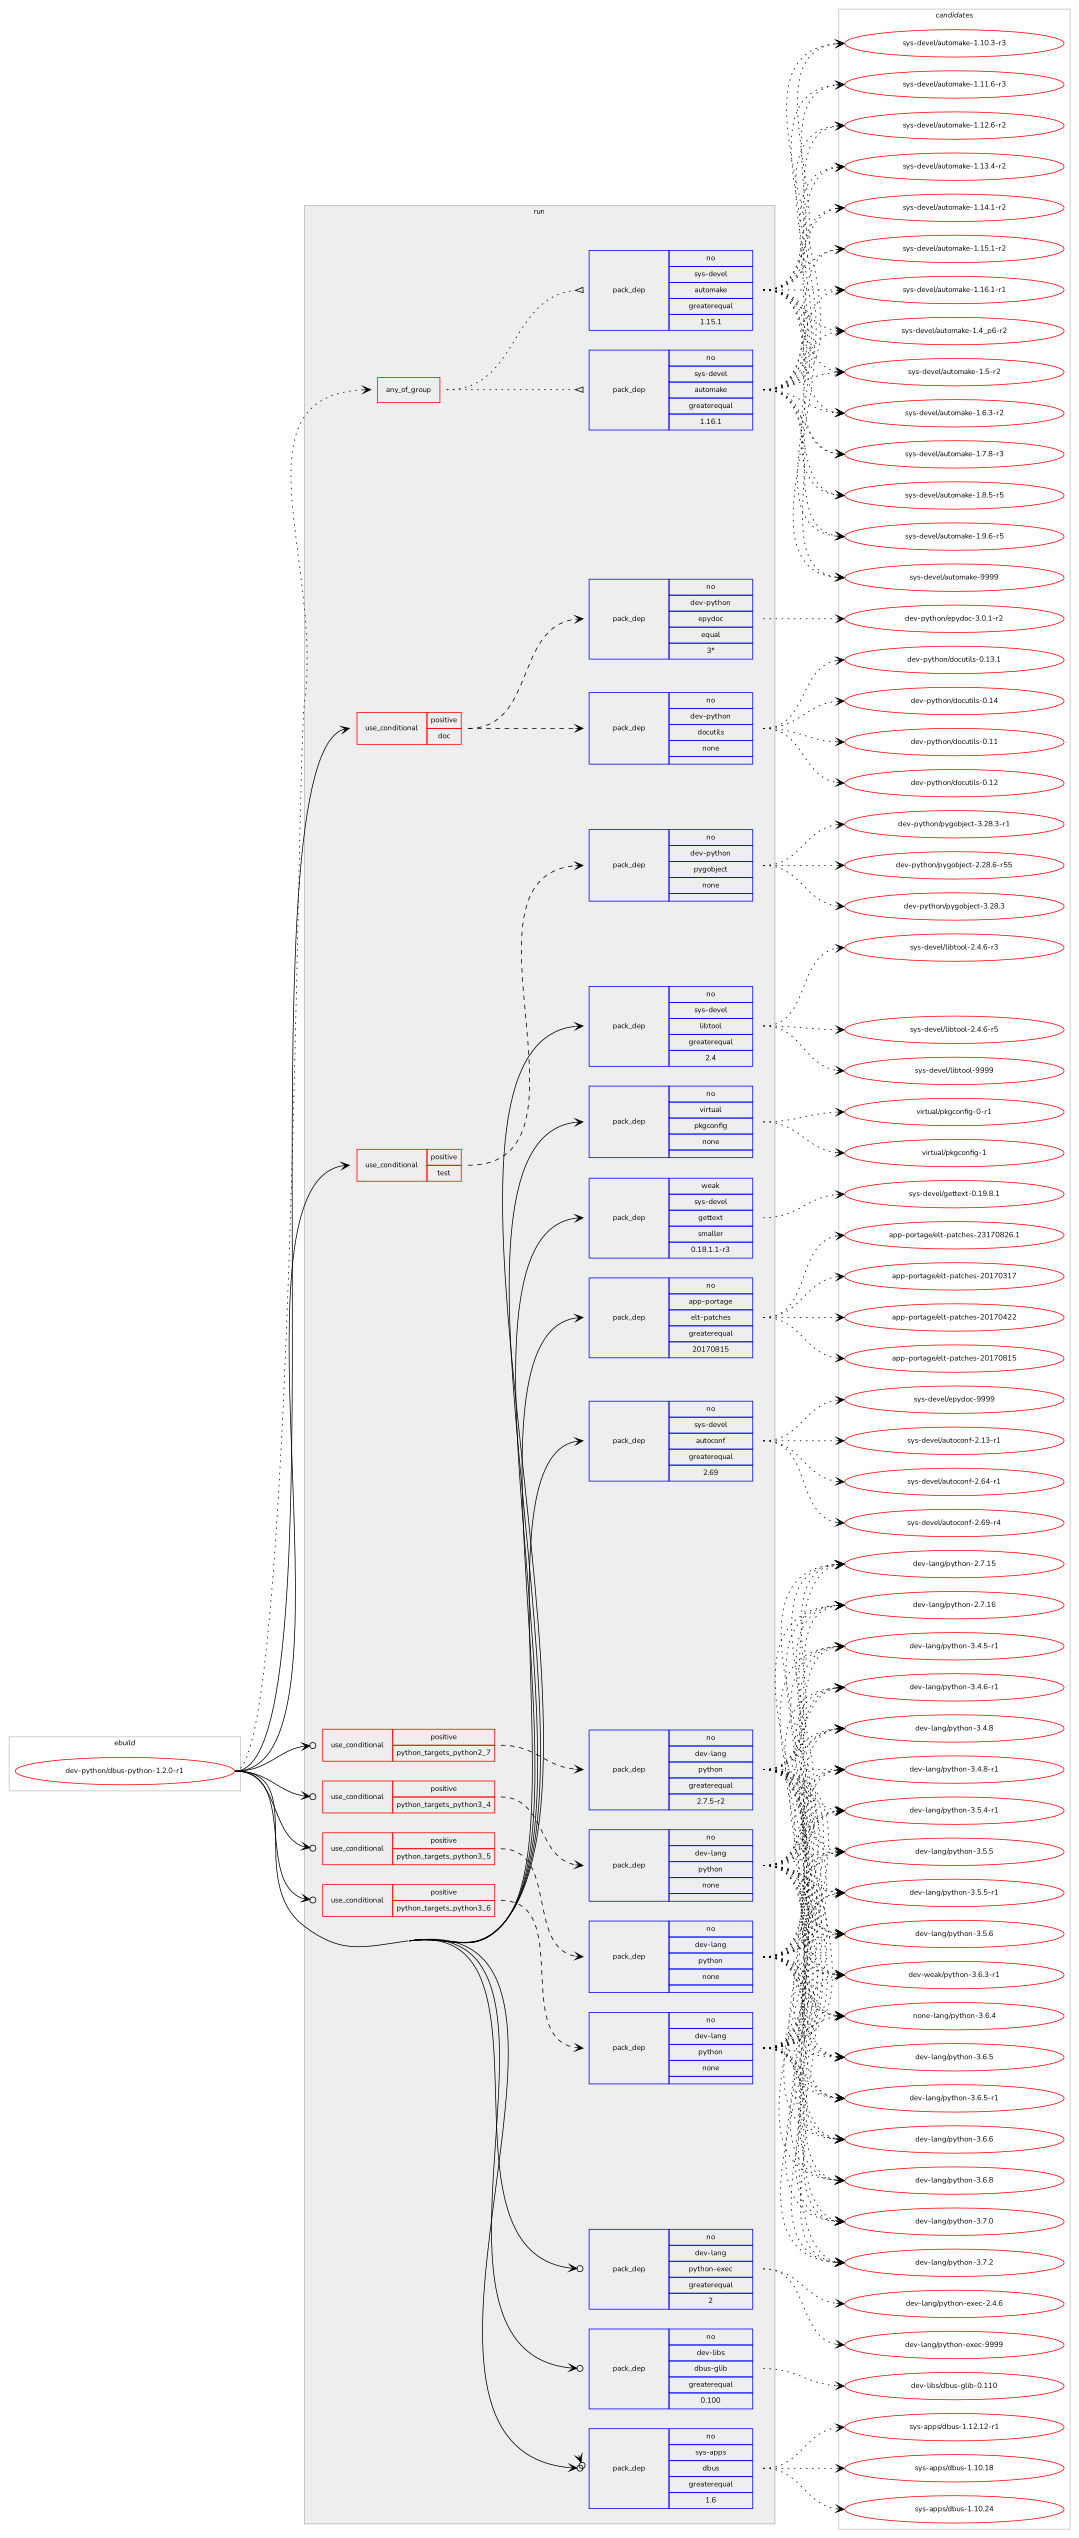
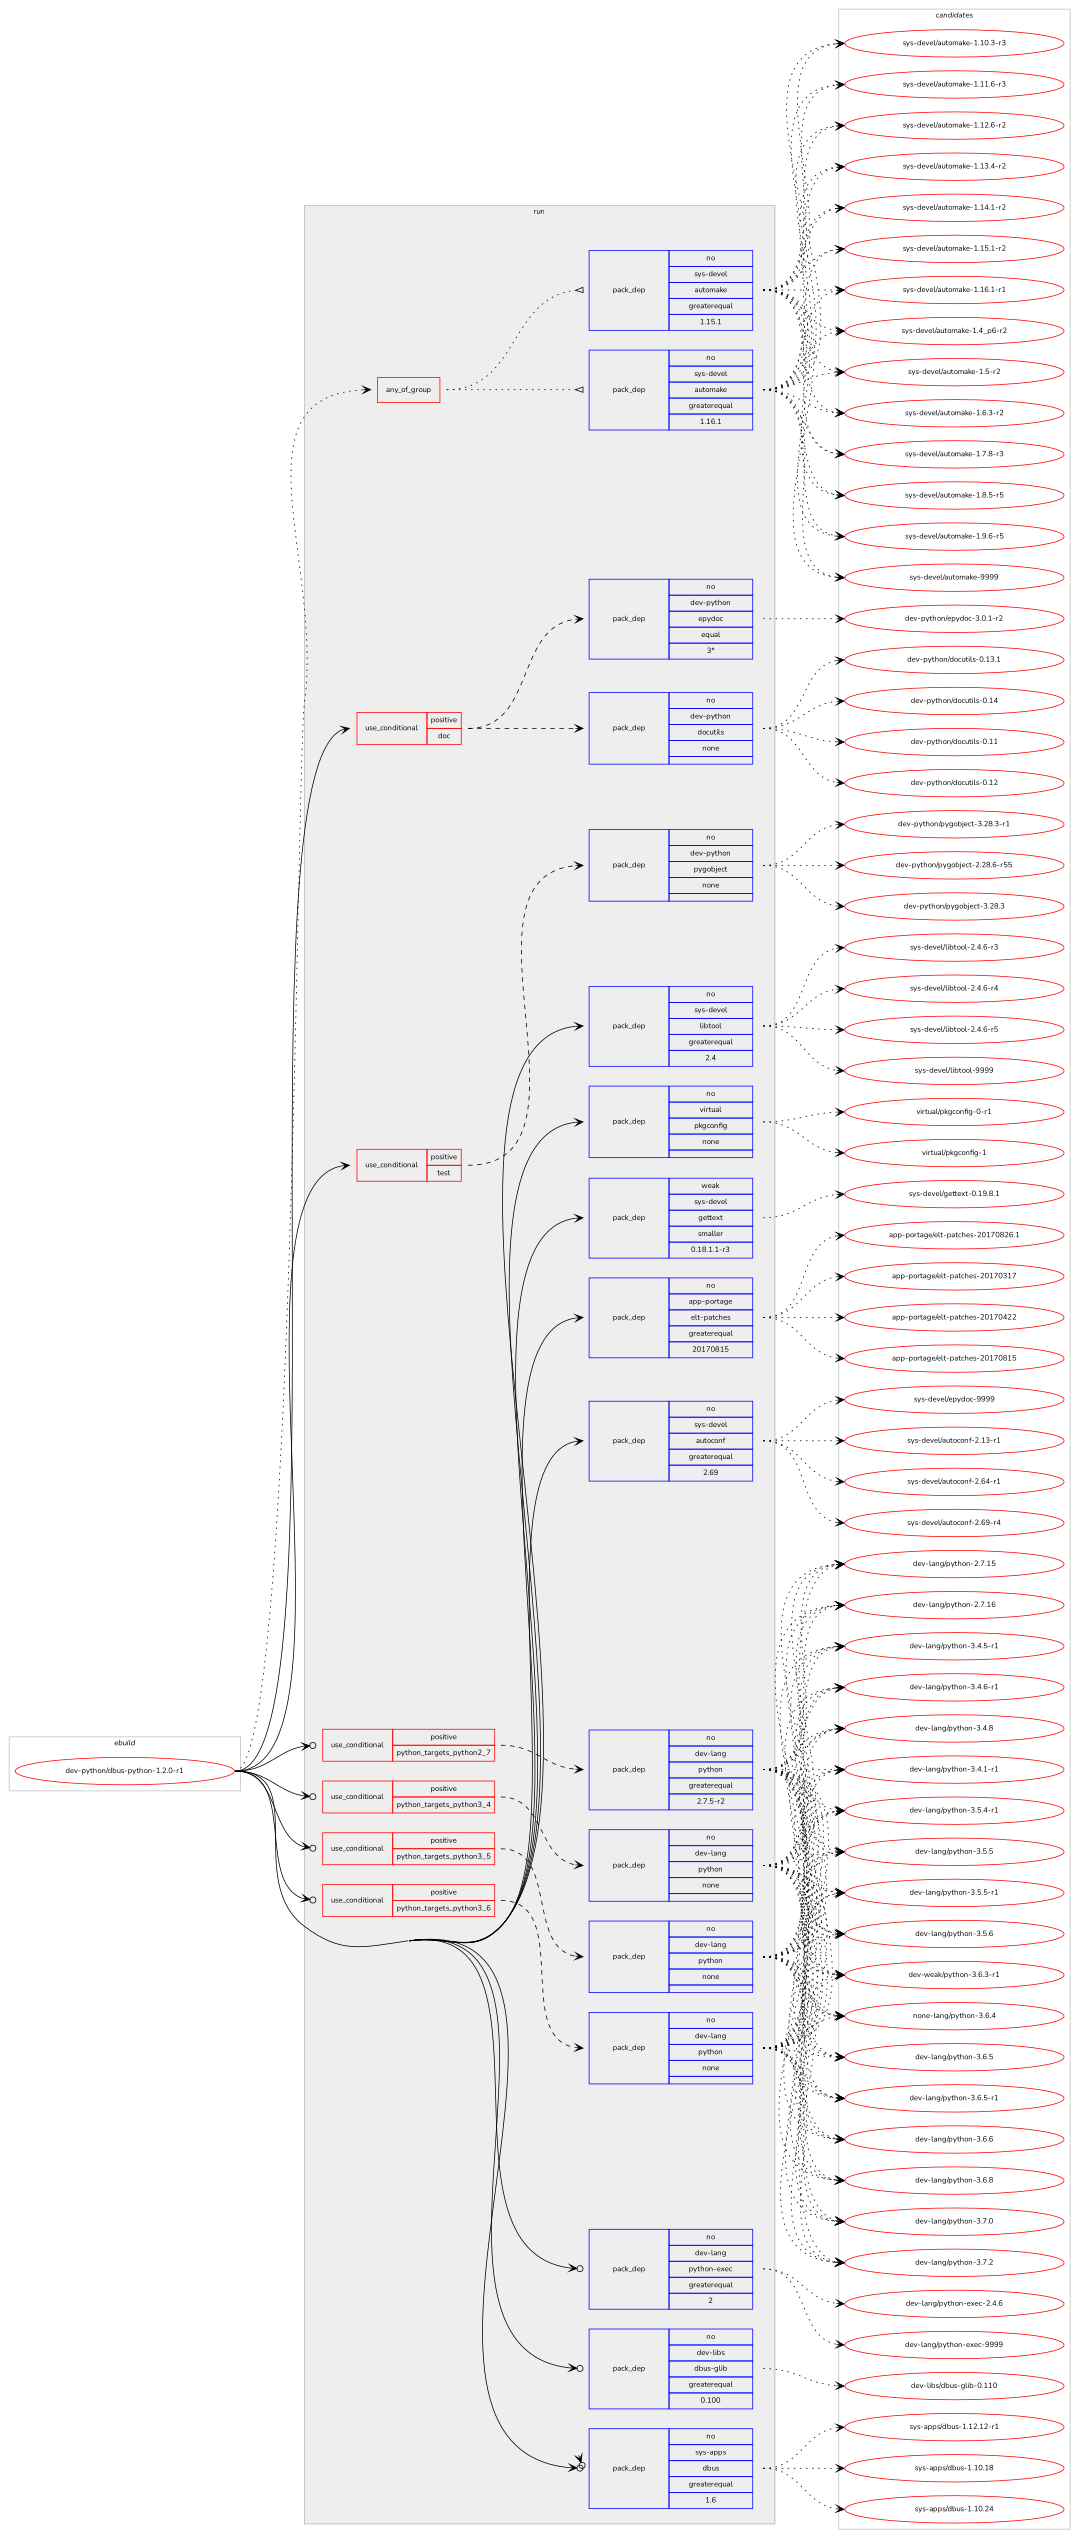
none -> (954, 989)
(954, 1235) -> (954, 1235)
(954, 1770) -> (954, 1770)
